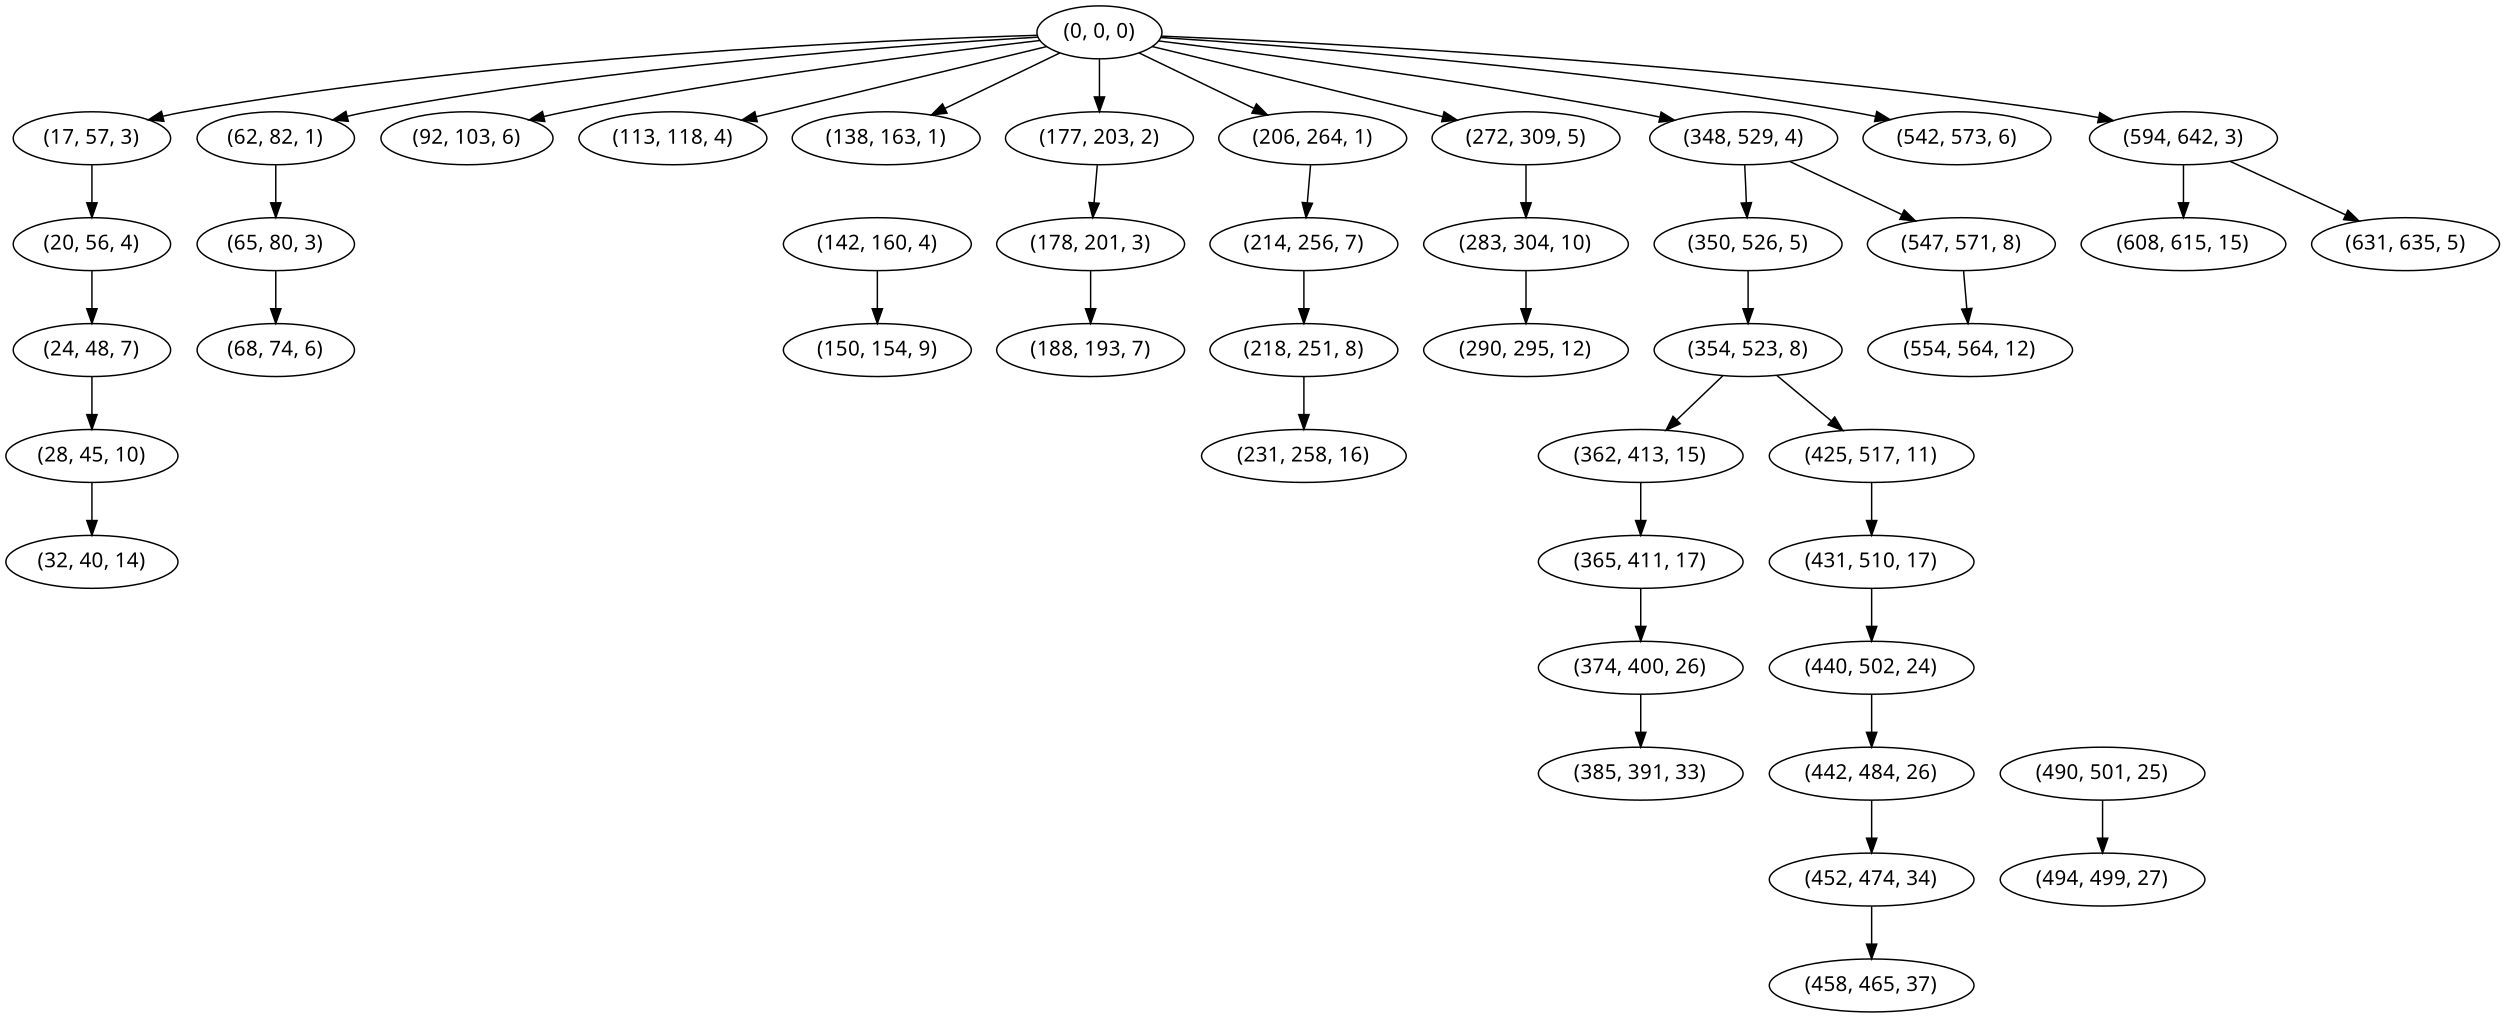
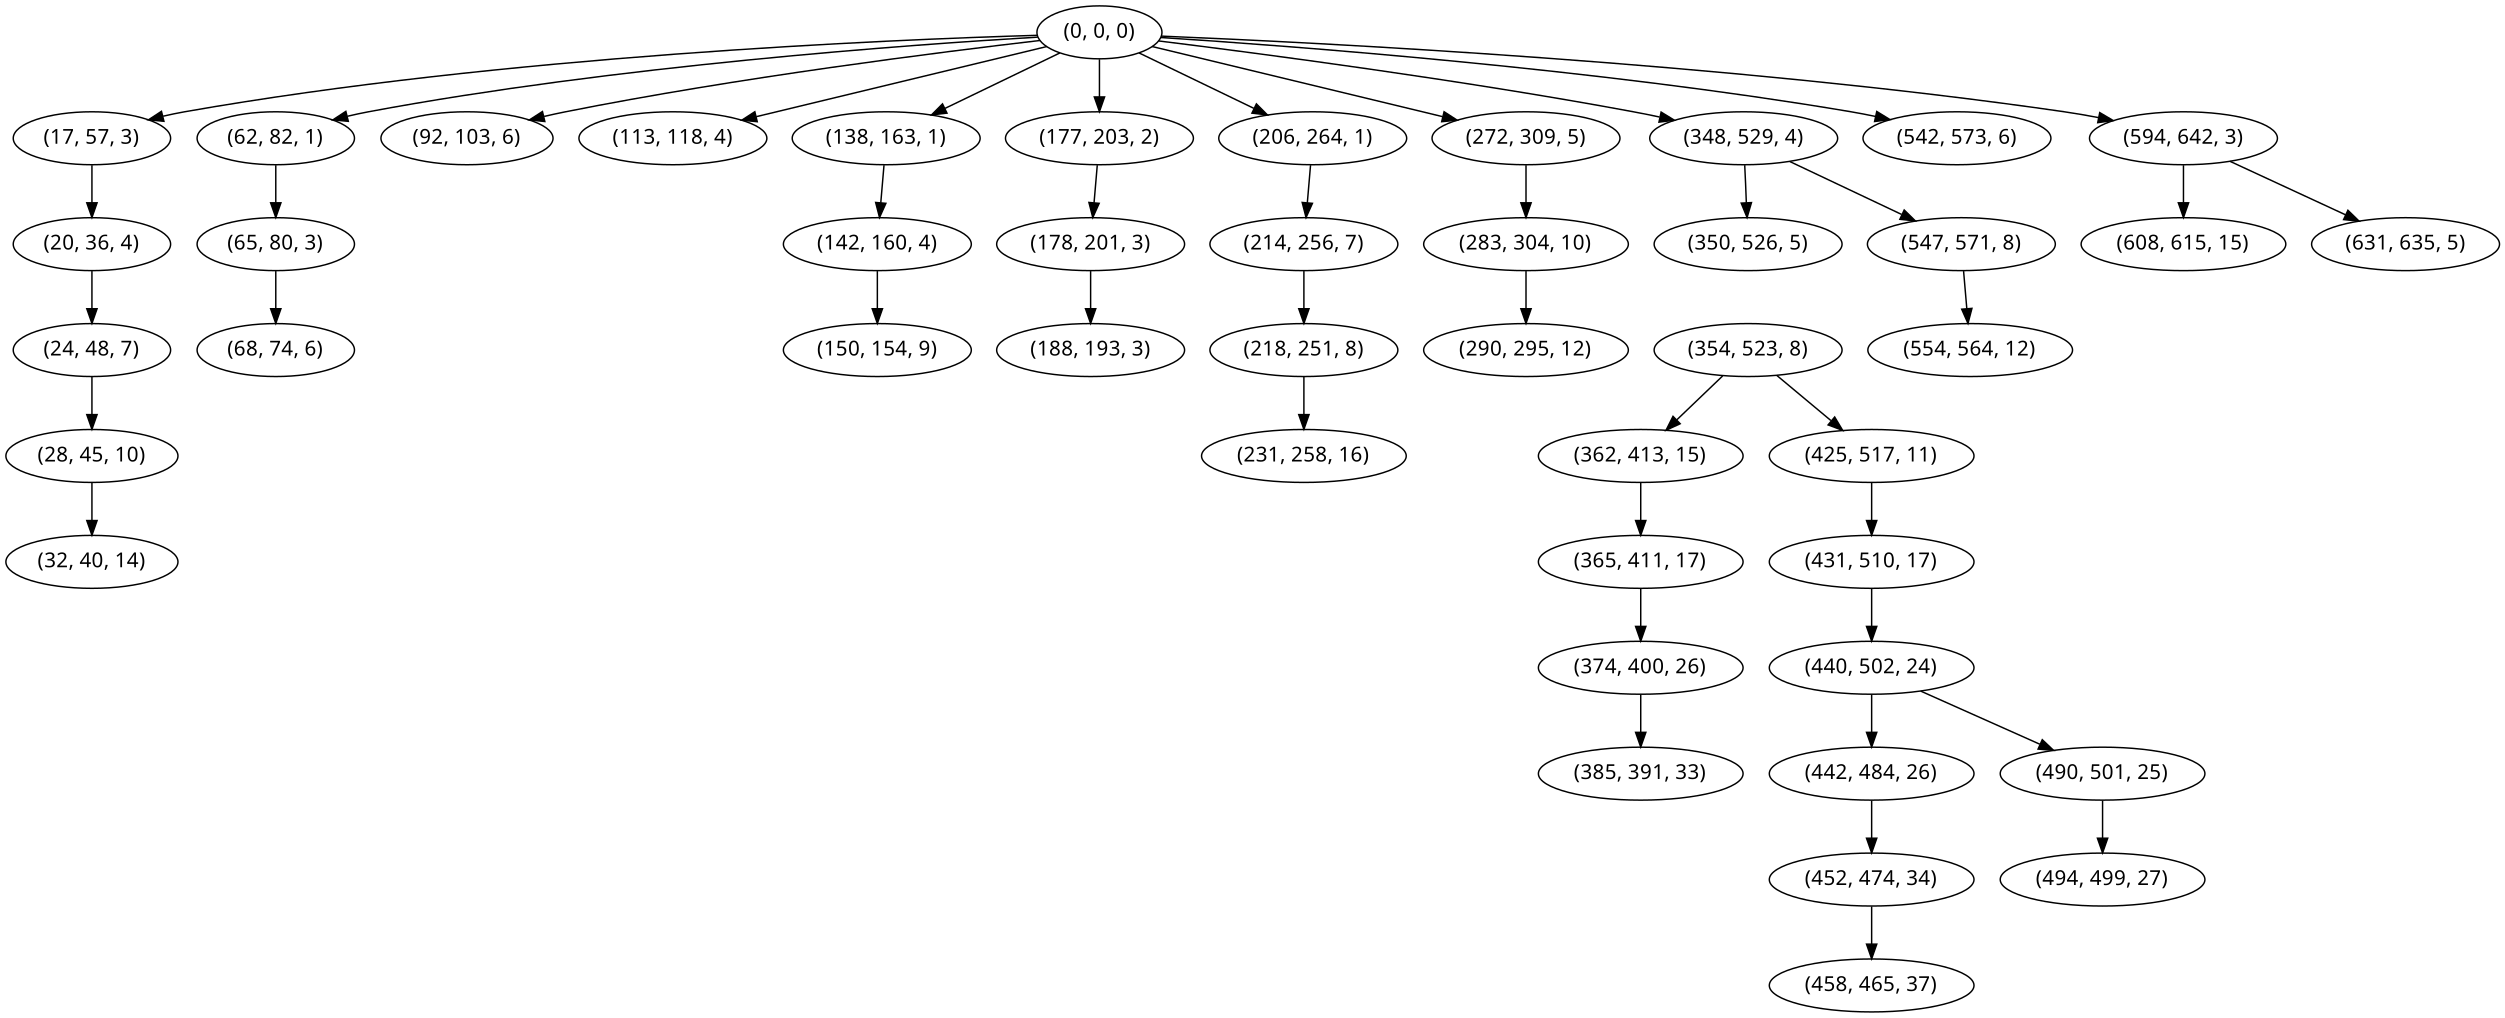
none -> (882, 184)
(92, 244) -> (92, 244)
(1748, 290) -> none
(1091, 350) -> (1091, 350)
none -> (1980, 718)
